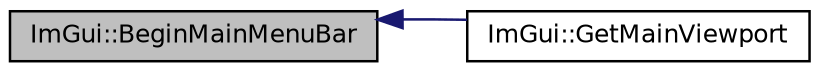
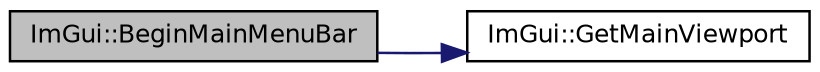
(435, 19) -> (409, 53)
